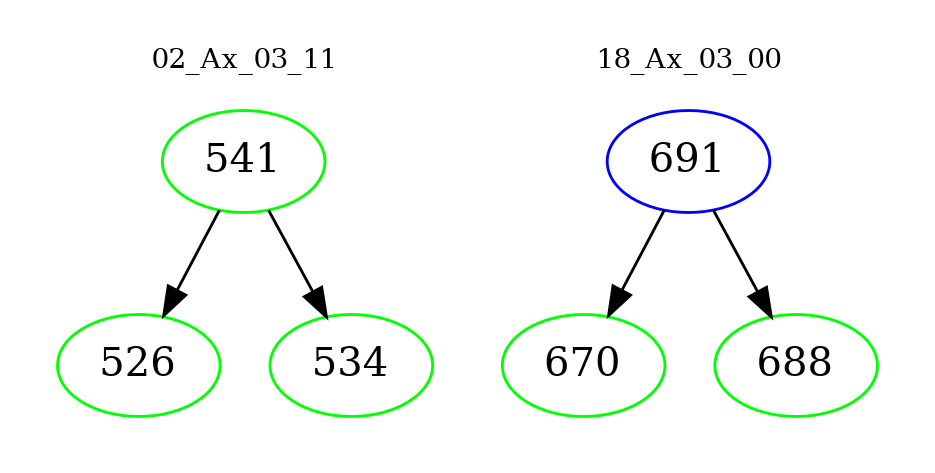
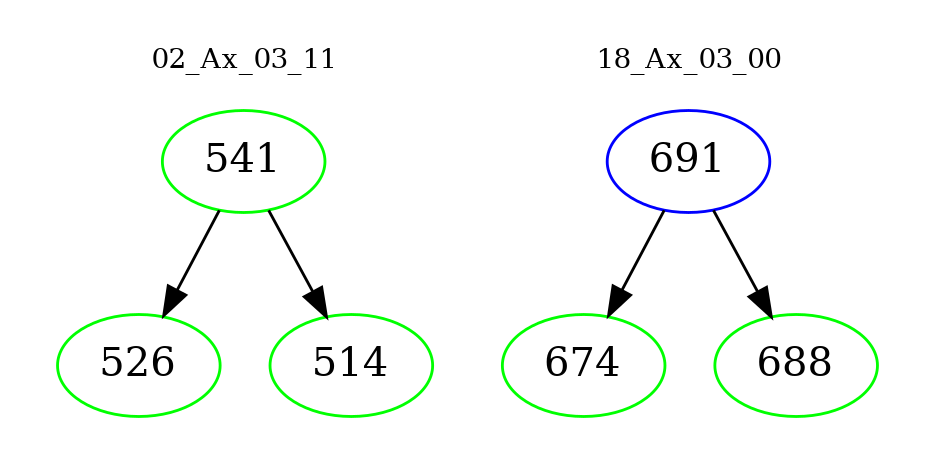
(351, 366) -> (351, 366)
(584, 366) -> (584, 366)
